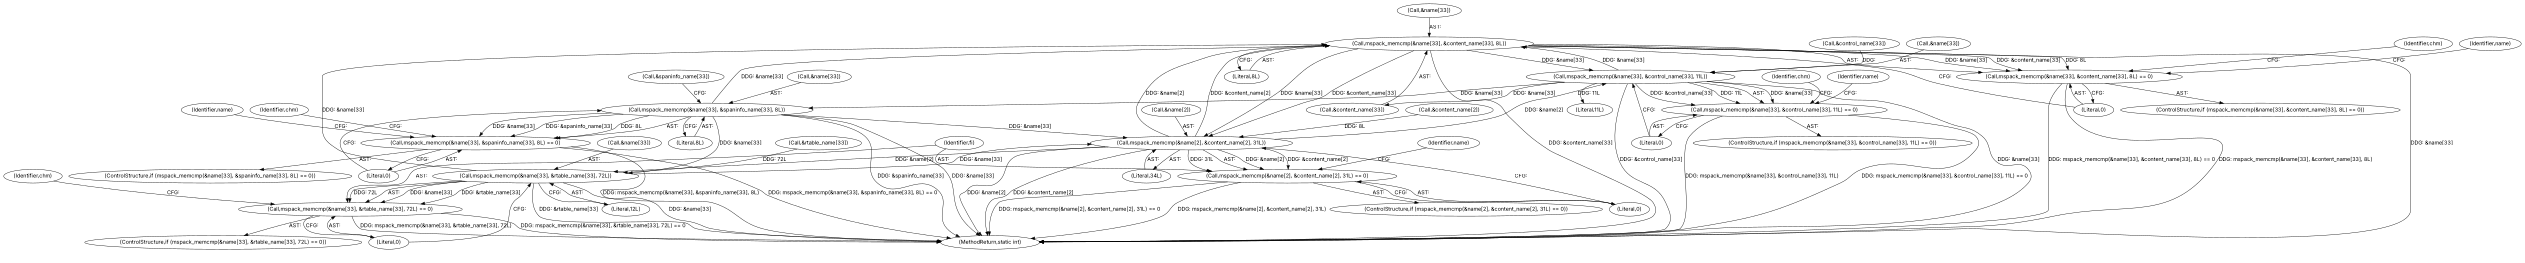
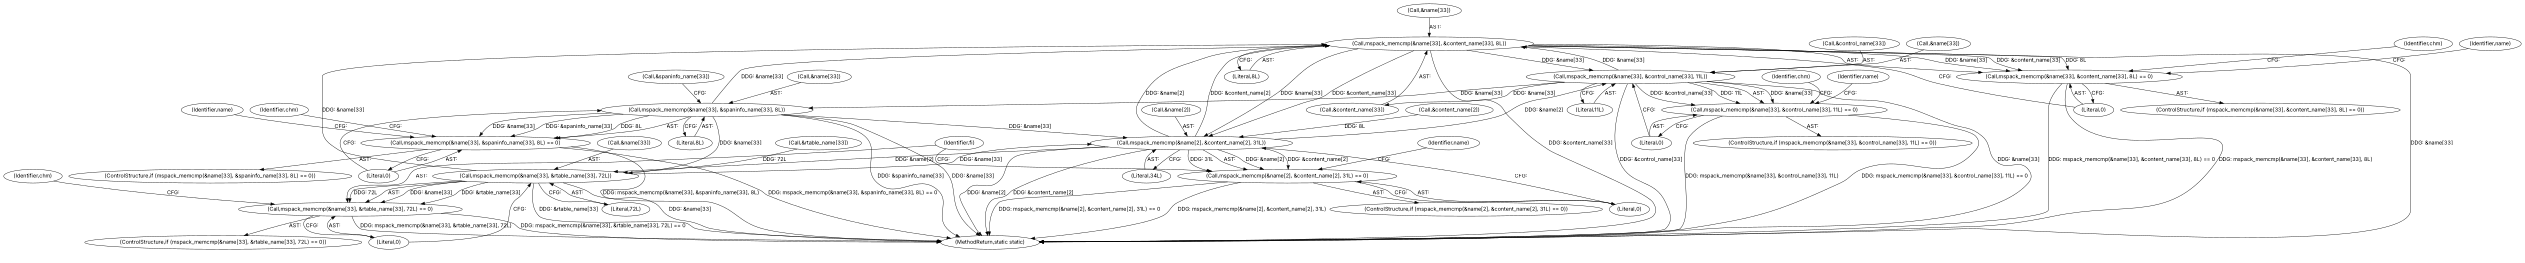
(1870, 60) -> (1870, 60)
(1589, 93) -> (1589, 93)
none -> (1602, 93)
(944, 160) -> (944, 160)
(1176, 160) -> (1176, 160)
(626, 209) -> (626, 209)
(990, 242) -> (990, 242)
